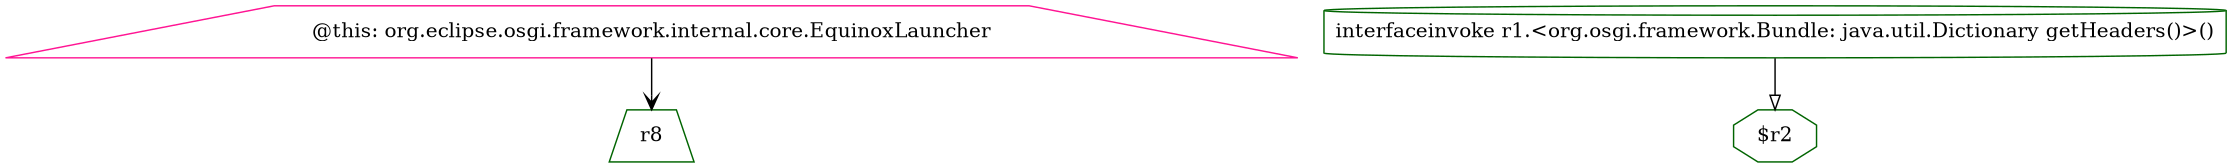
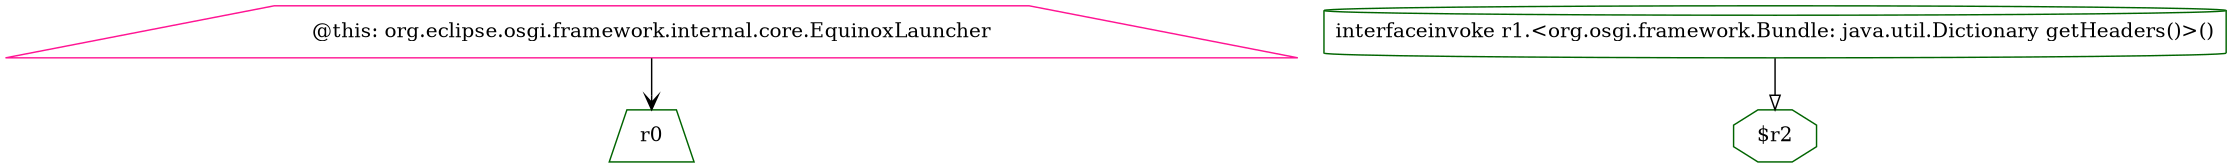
(652, 136) -> (652, 136)
